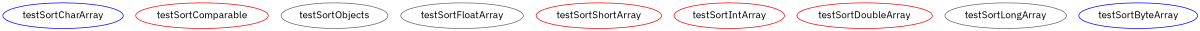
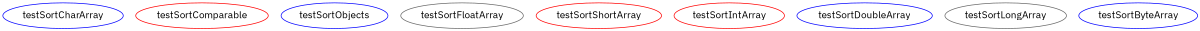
(335, 16) -> (335, 16)
(865, 16) -> (865, 16)
